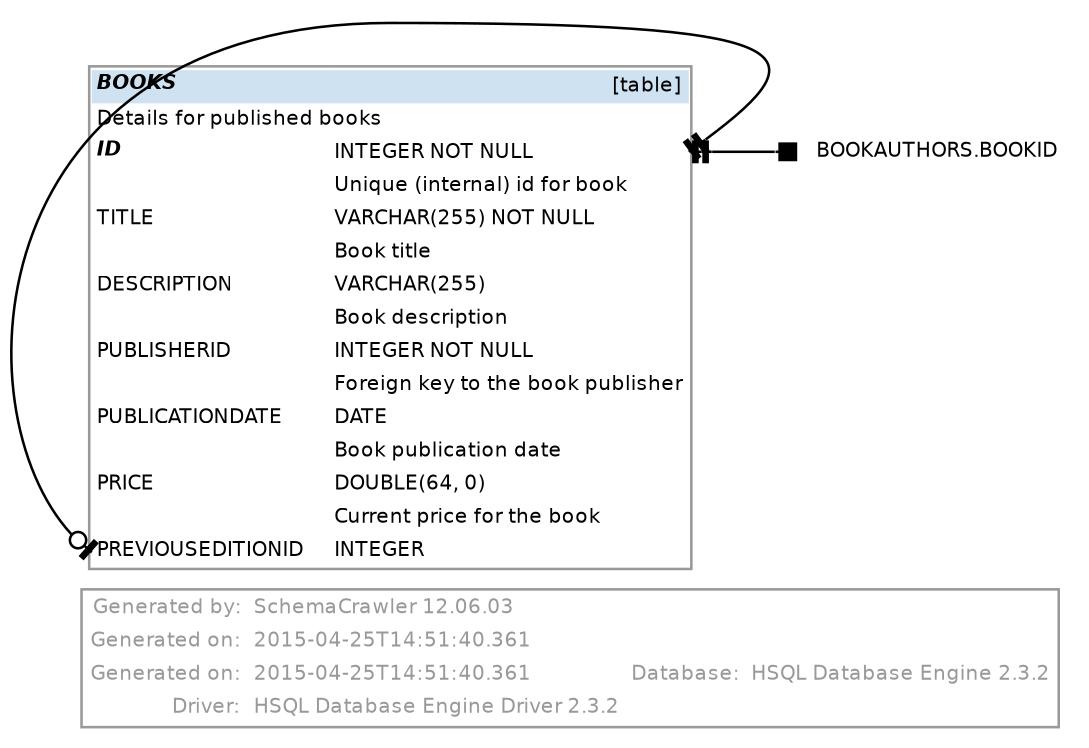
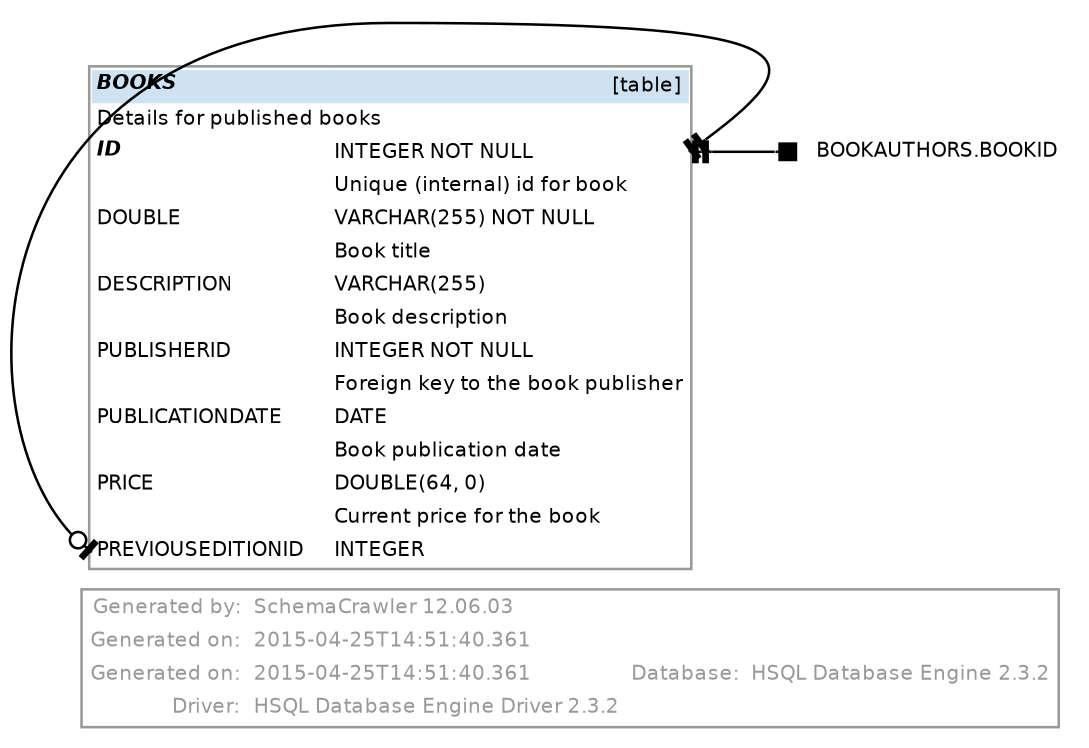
(126, 218) -> (140, 218)
